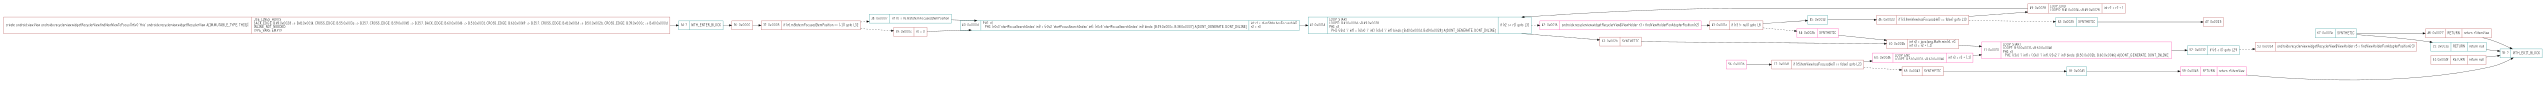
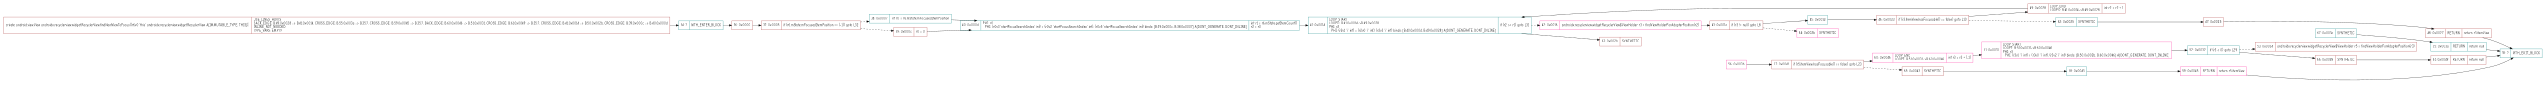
(1274, 23) -> (1274, 23)
(2390, 33) -> (2328, 22)
(1923, 44) -> none
none -> (2336, 60)
